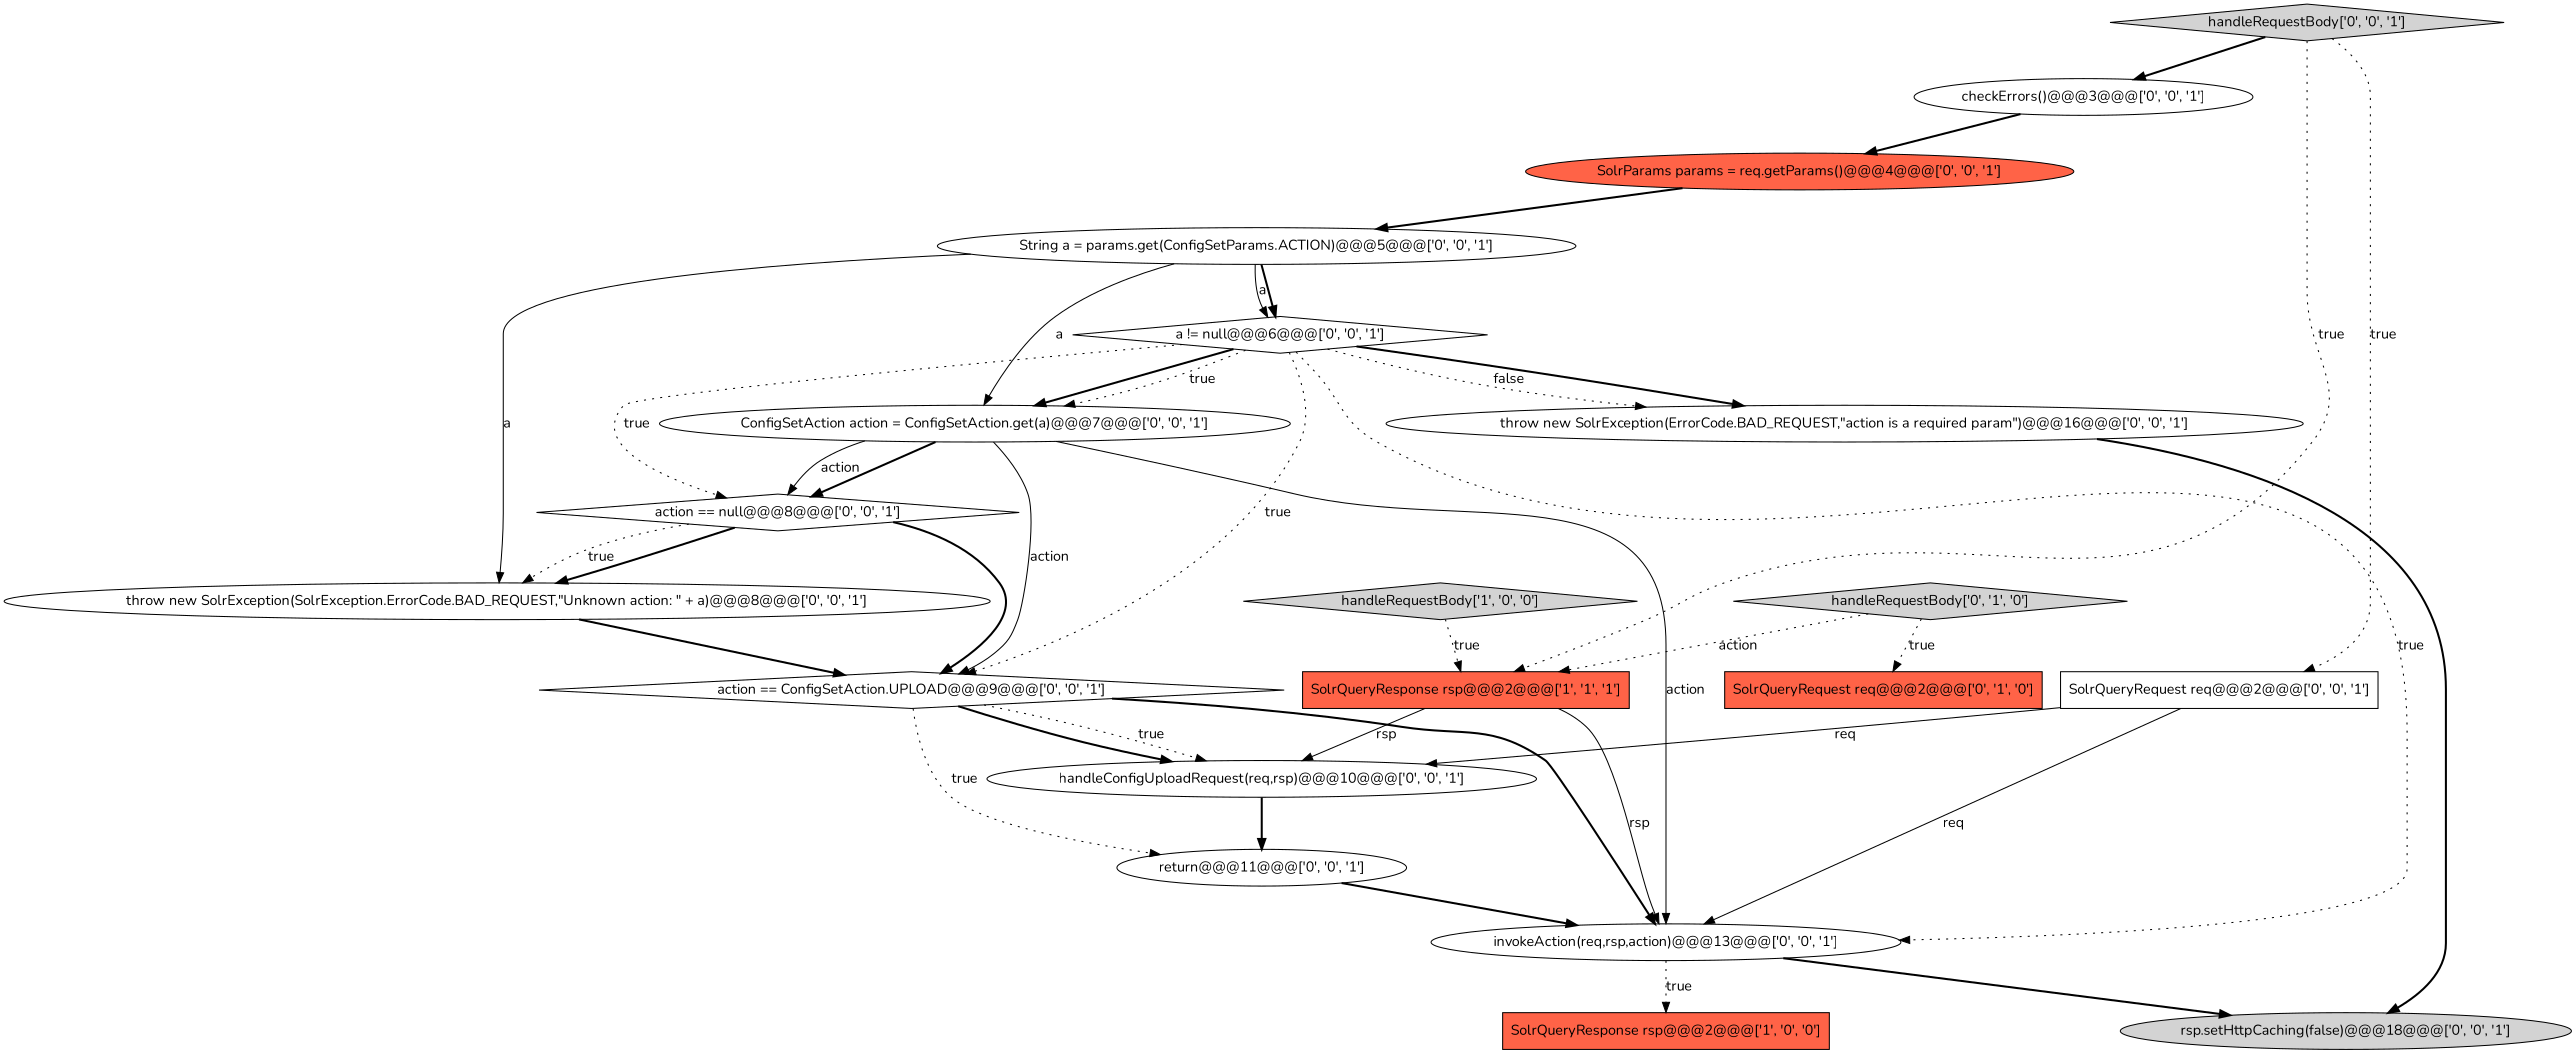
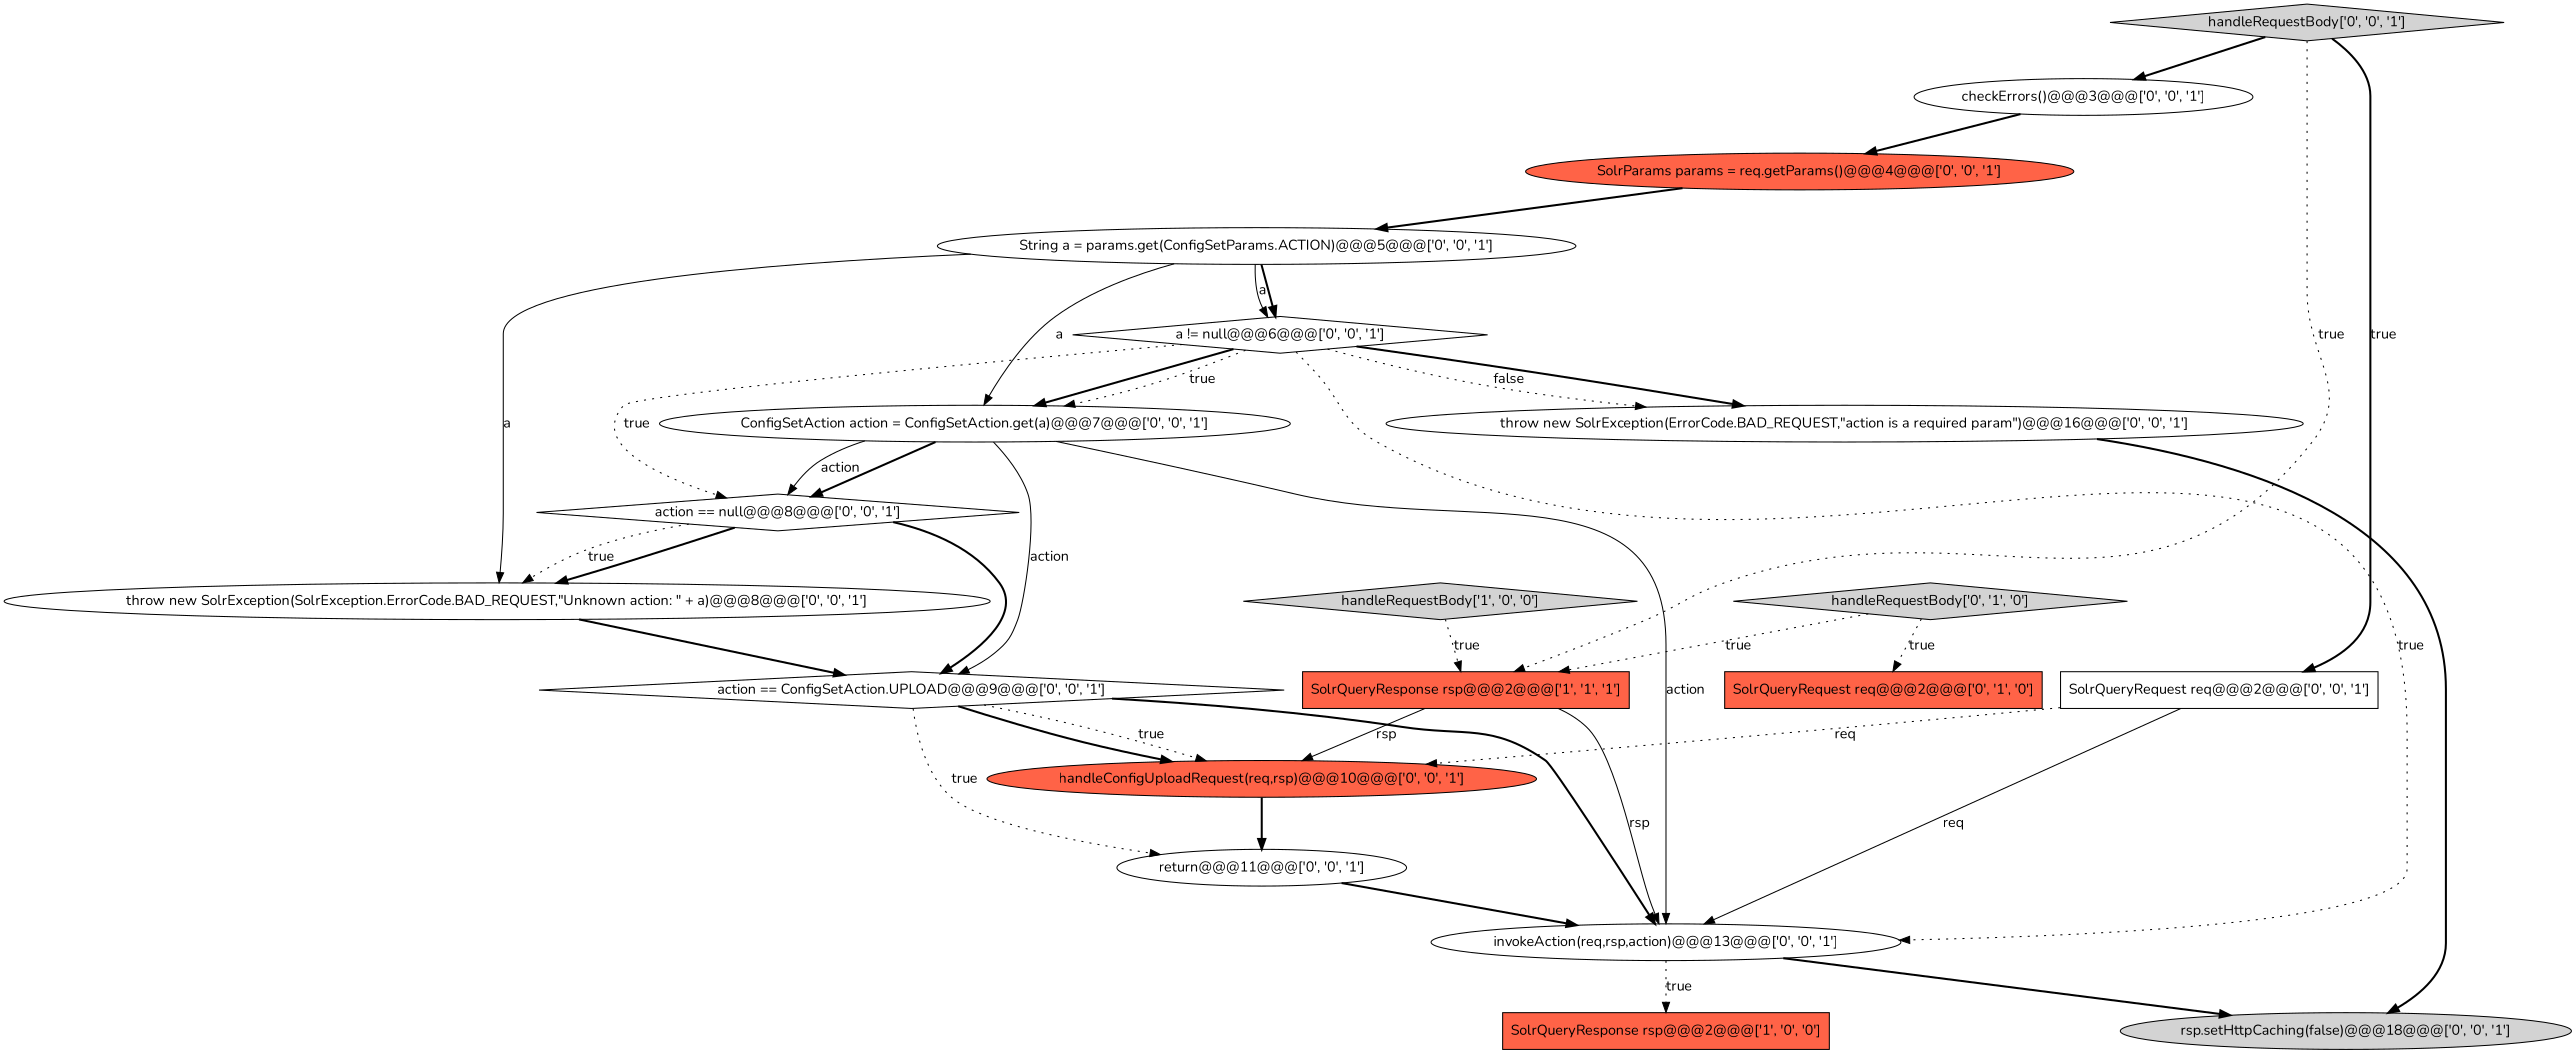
(2370, 359) -> (2370, 359)
(1197, 560) -> none
(1738, 646) -> (1738, 646)
(1749, 736) -> (1749, 736)
(1262, 779) -> (1262, 779)
